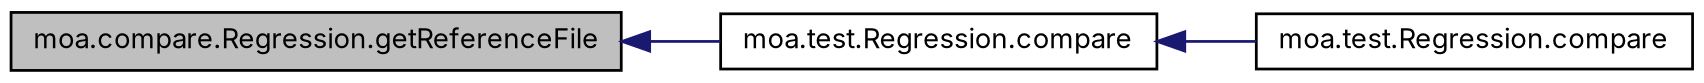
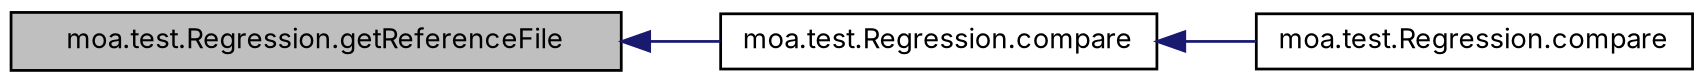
(316, 41) -> (316, 41)
